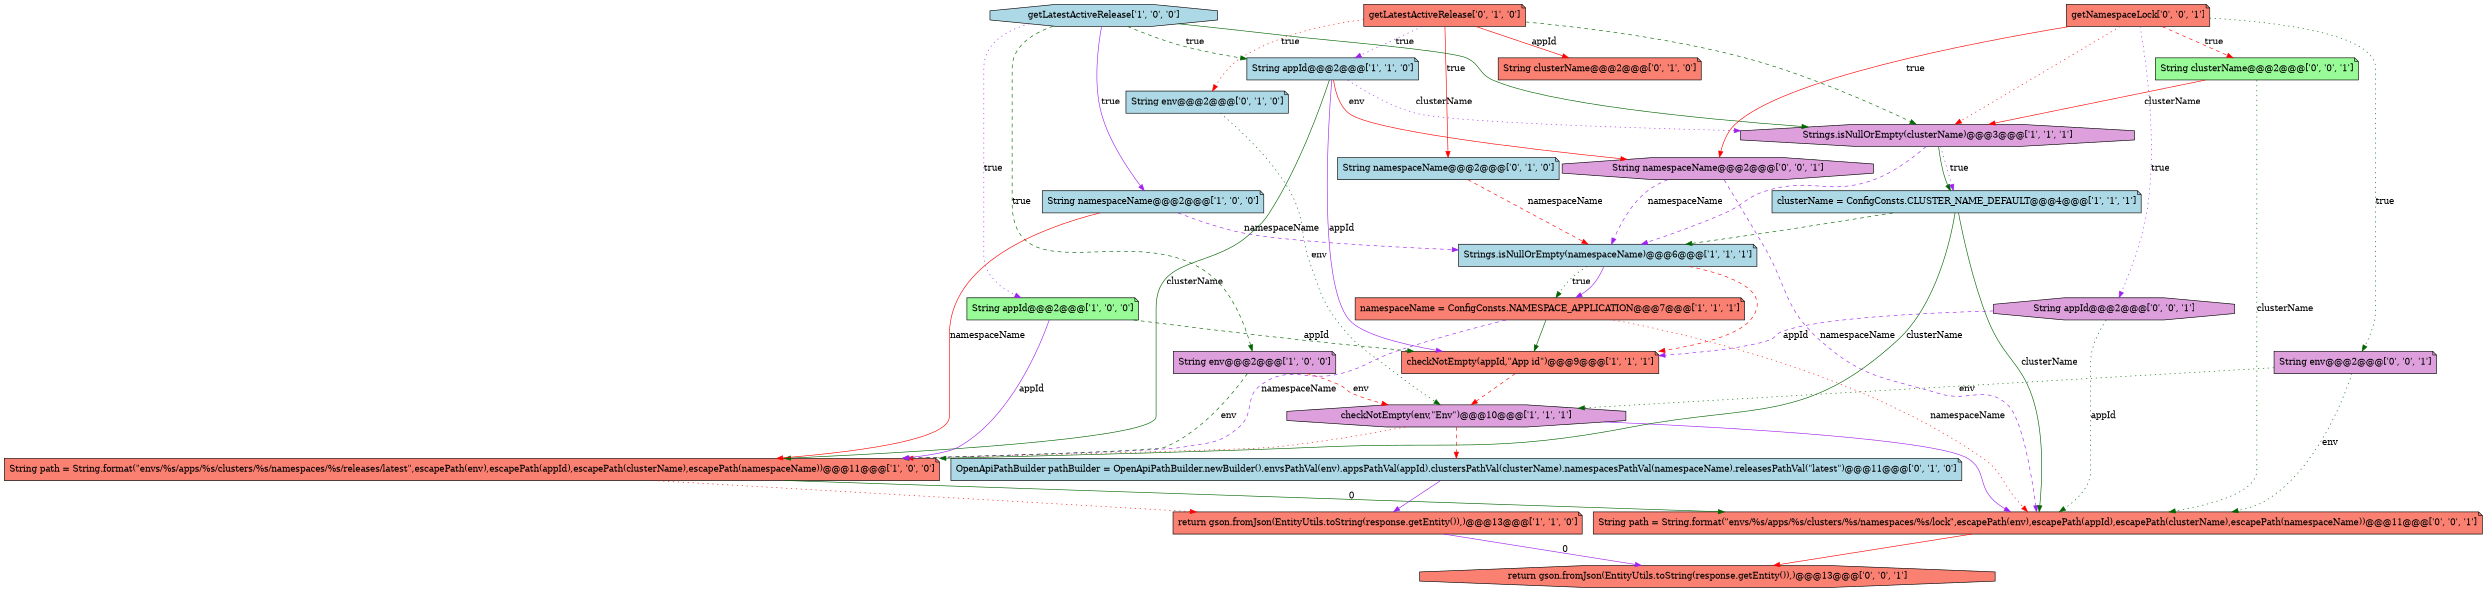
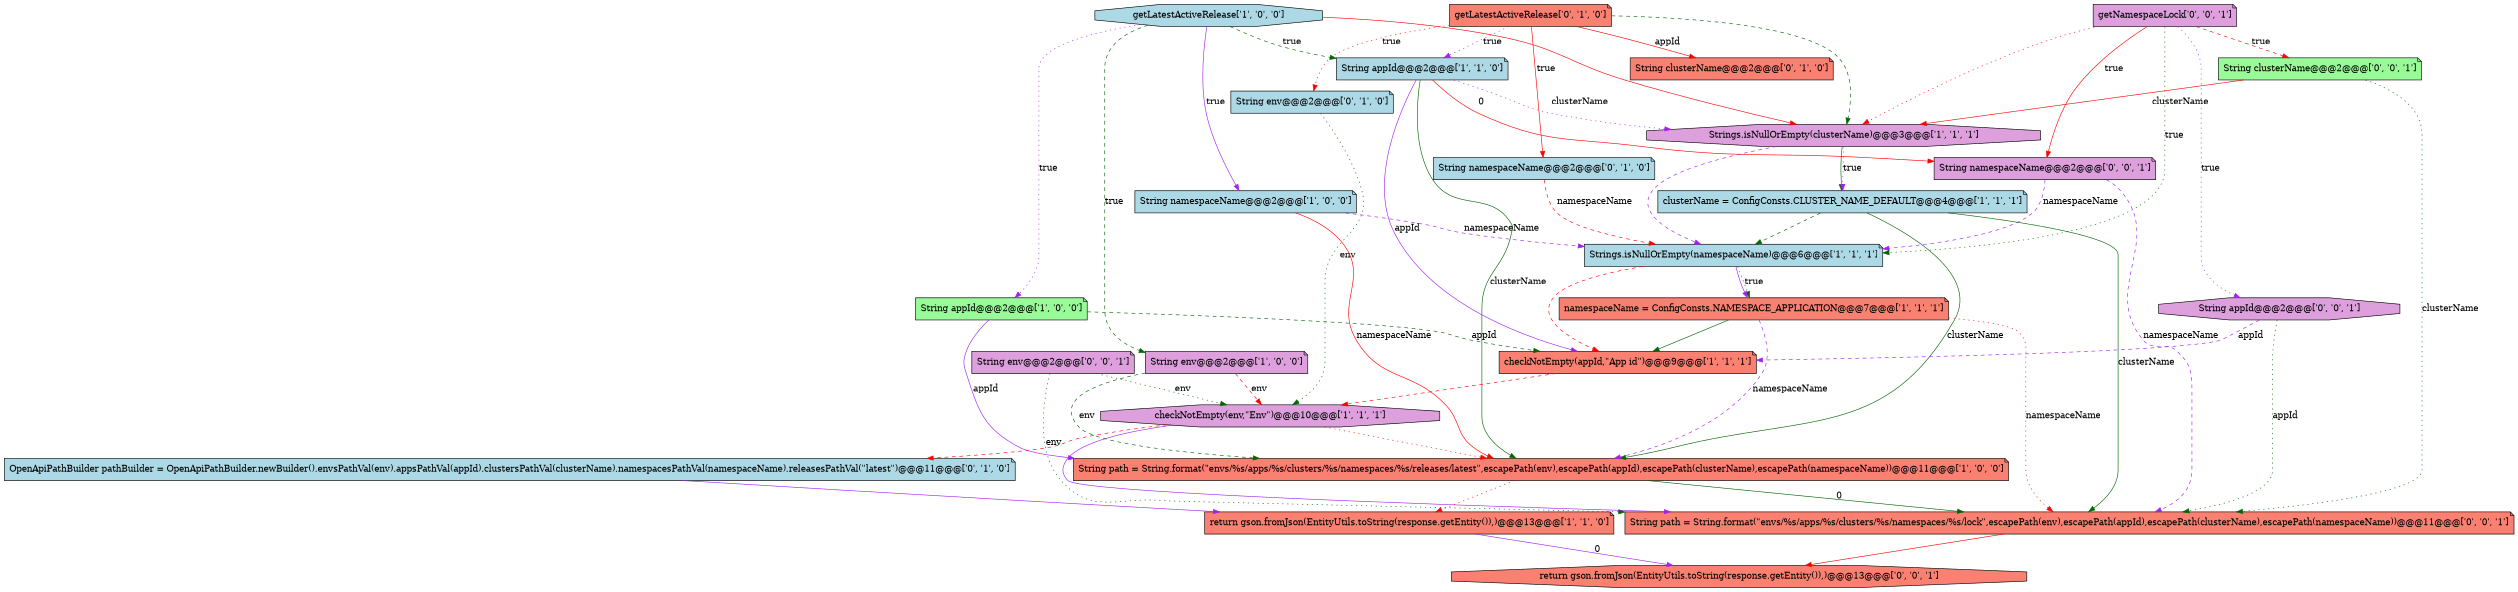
(2138, 15) -> (2165, 15)
(1488, 77) -> (1560, 55)
(1357, 102) -> (1481, 102)
(2376, 117) -> (2109, 220)
(1718, 169) -> (2045, 169)
